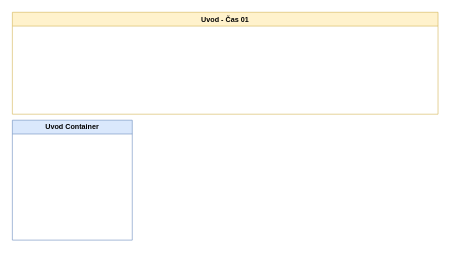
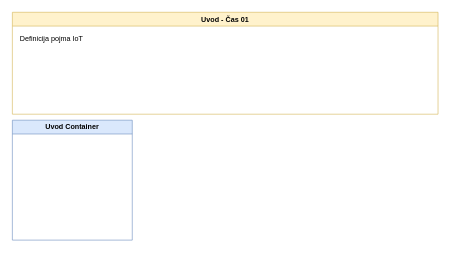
none -> (51, 39)
